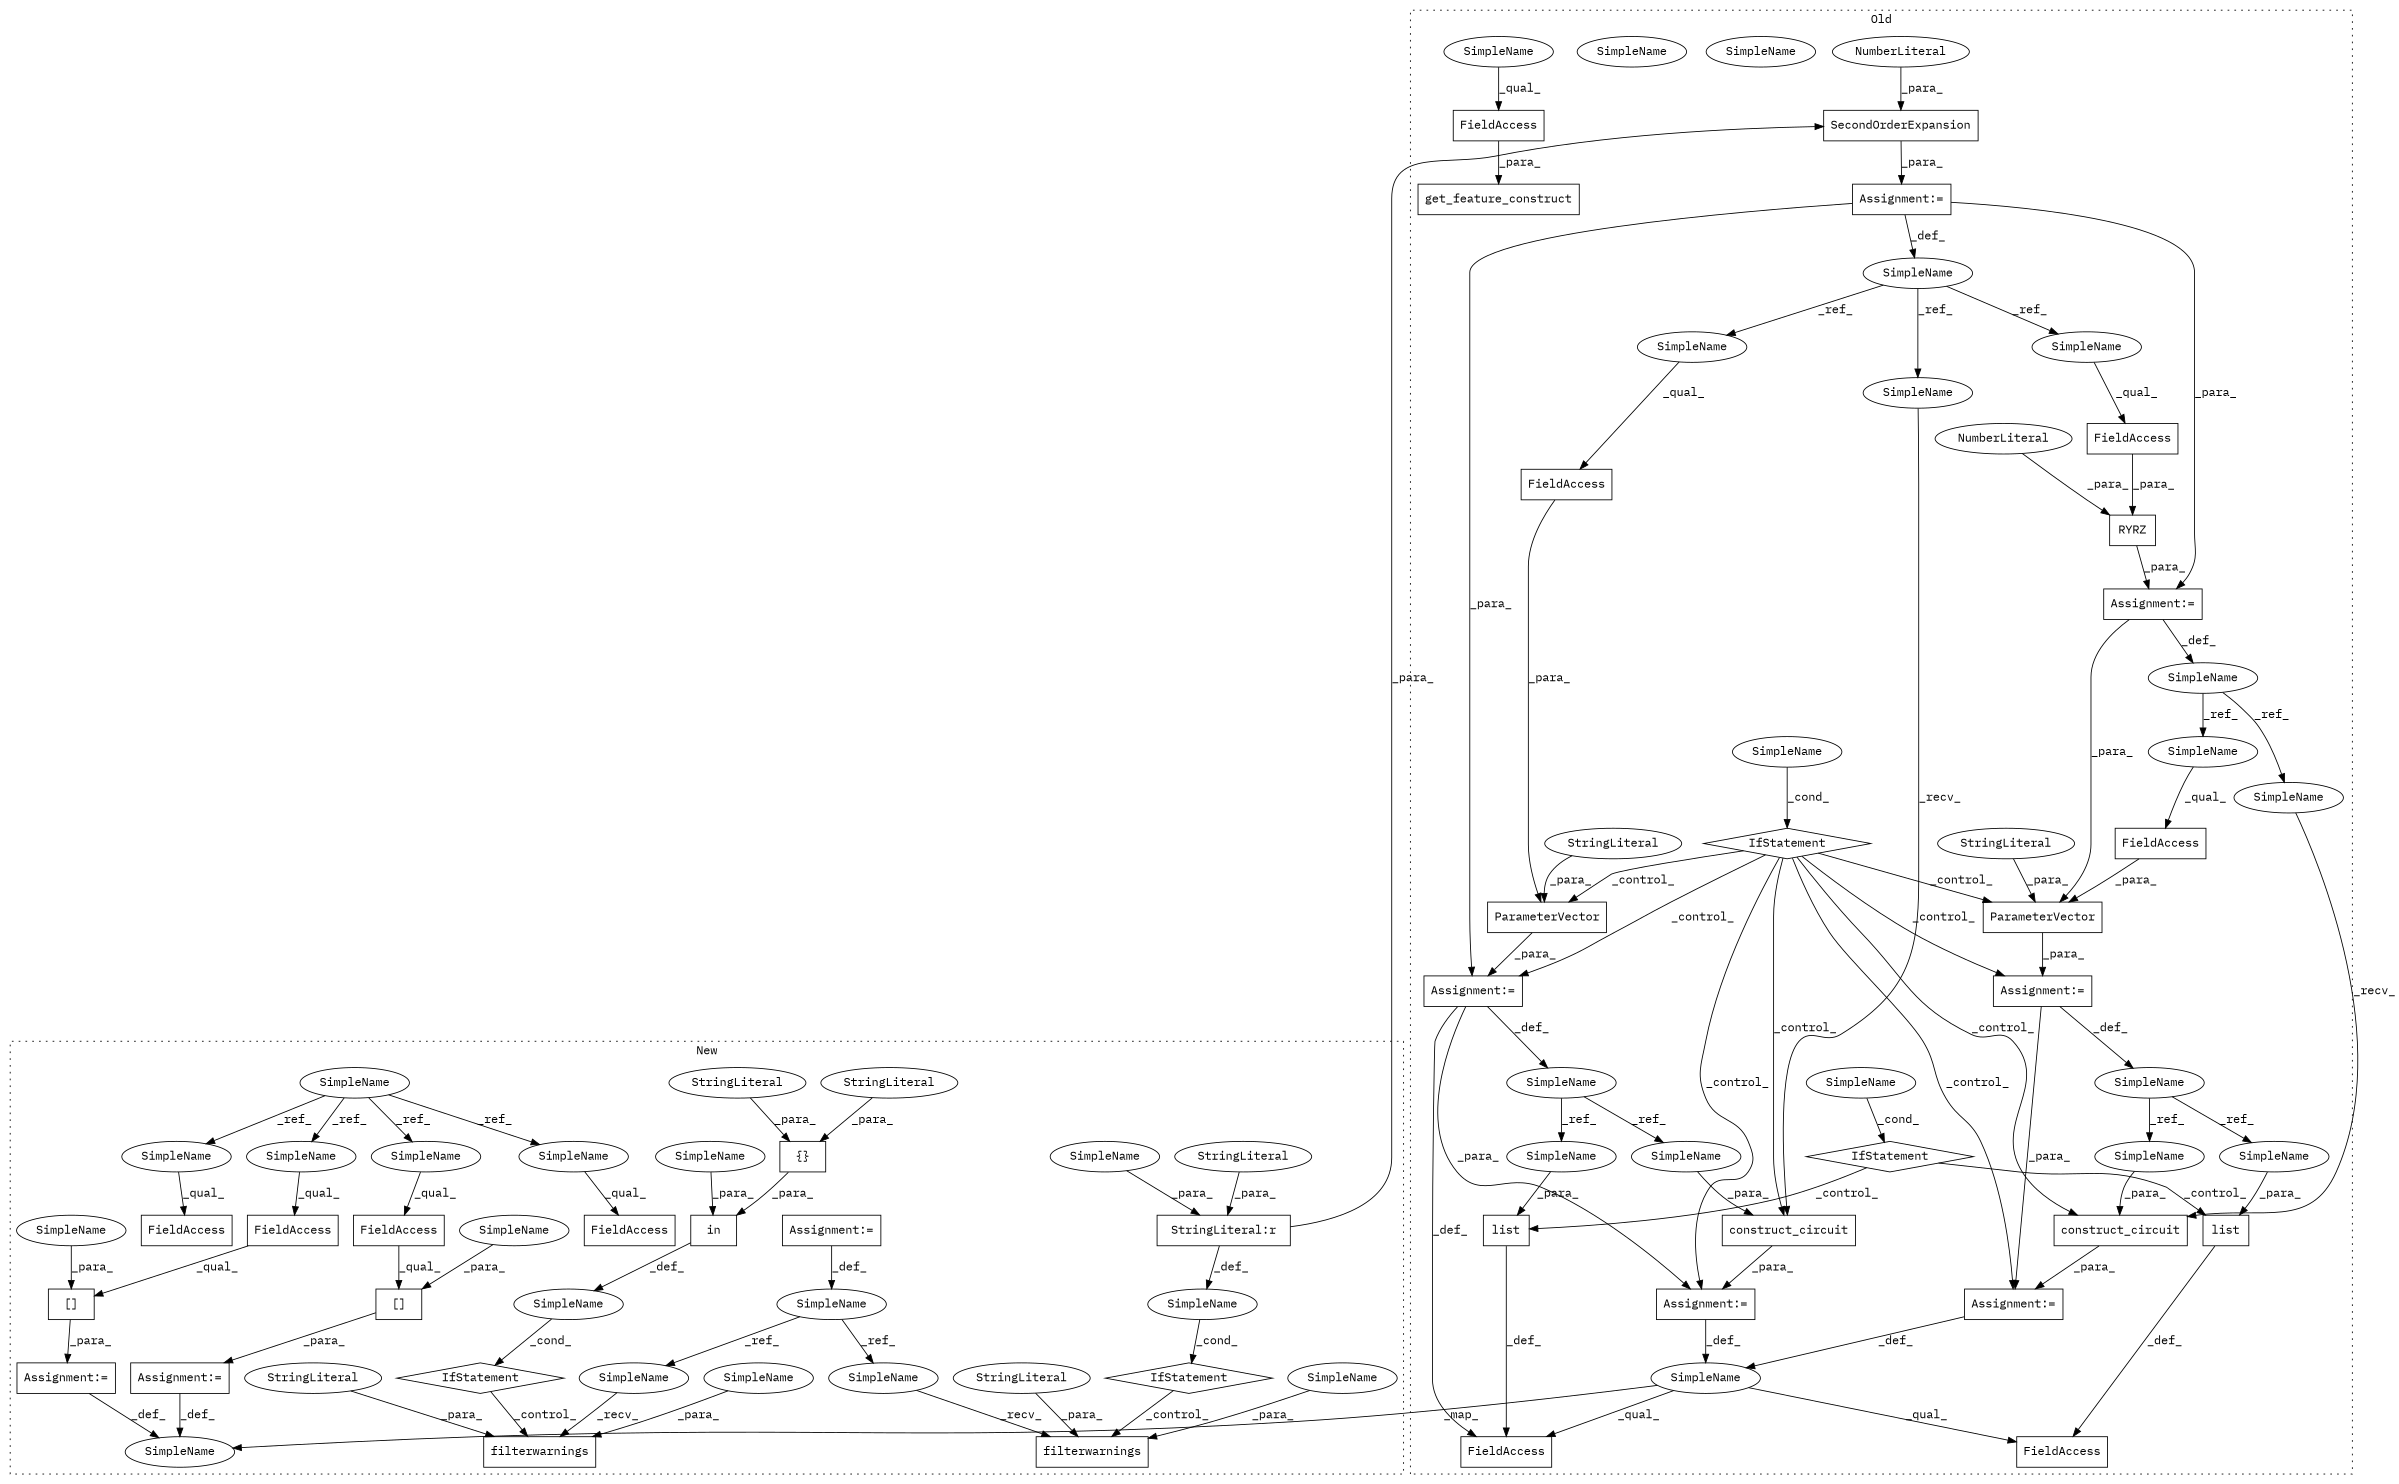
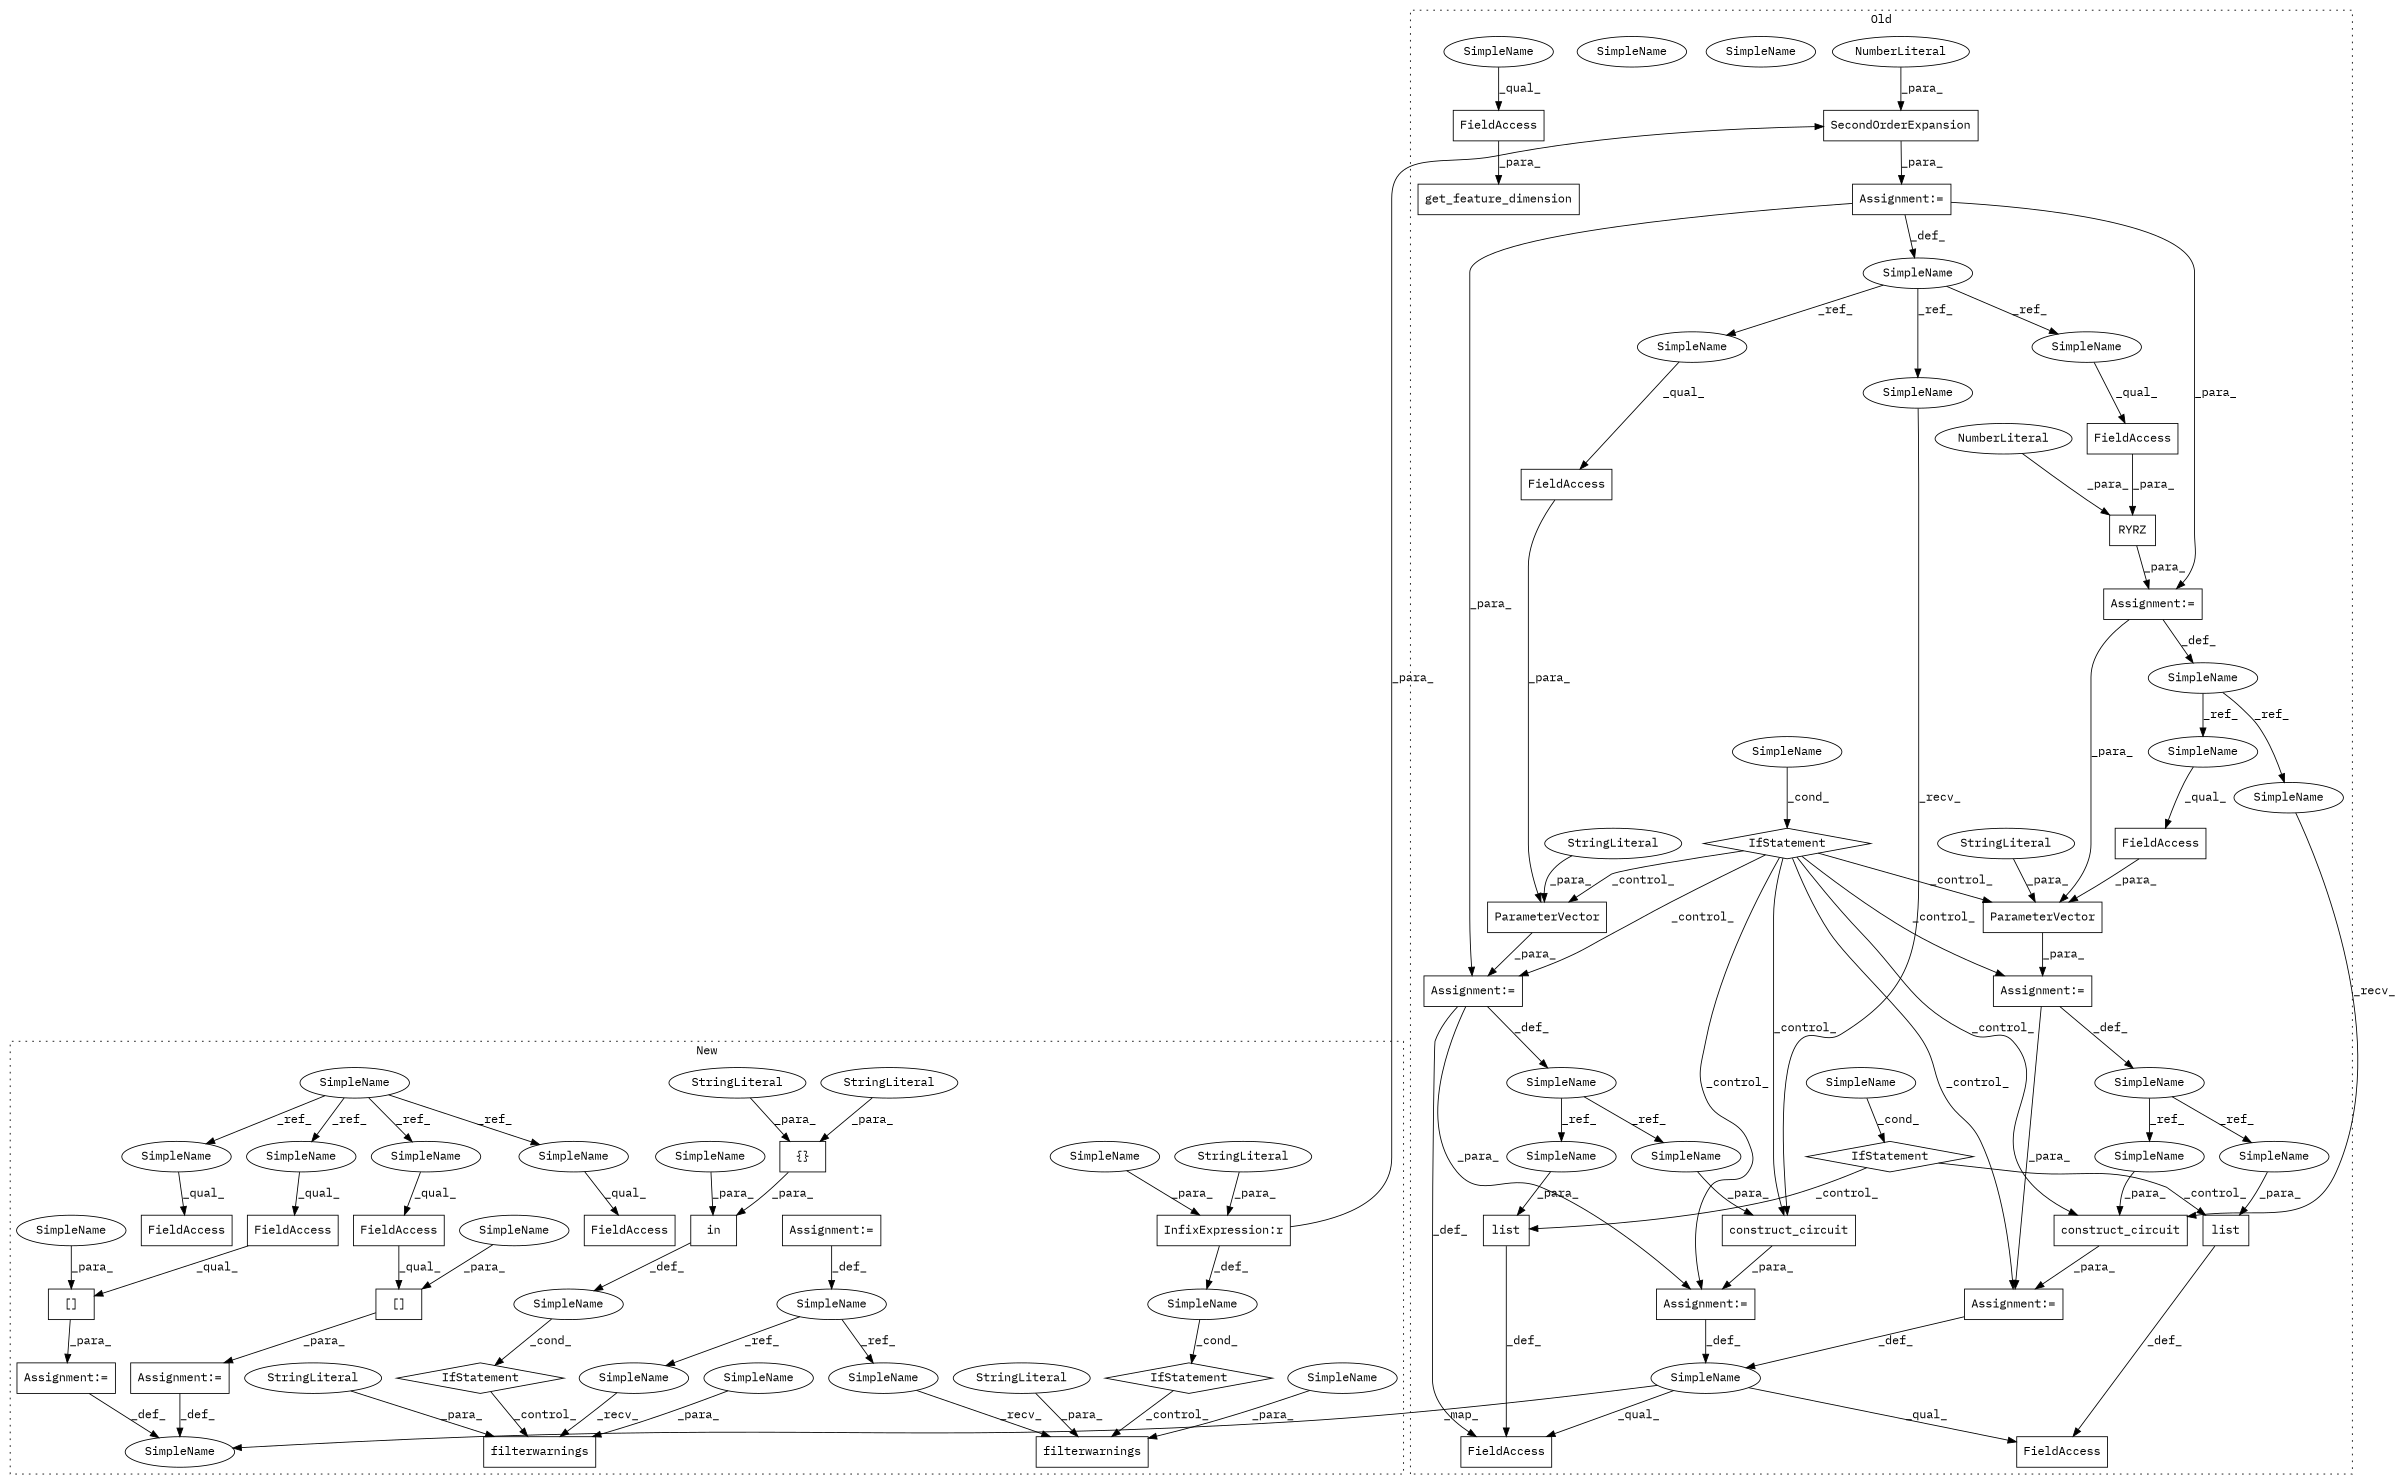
(1499, 199) -> (1499, 199)
(1224, 1230) -> (1224, 1230)
